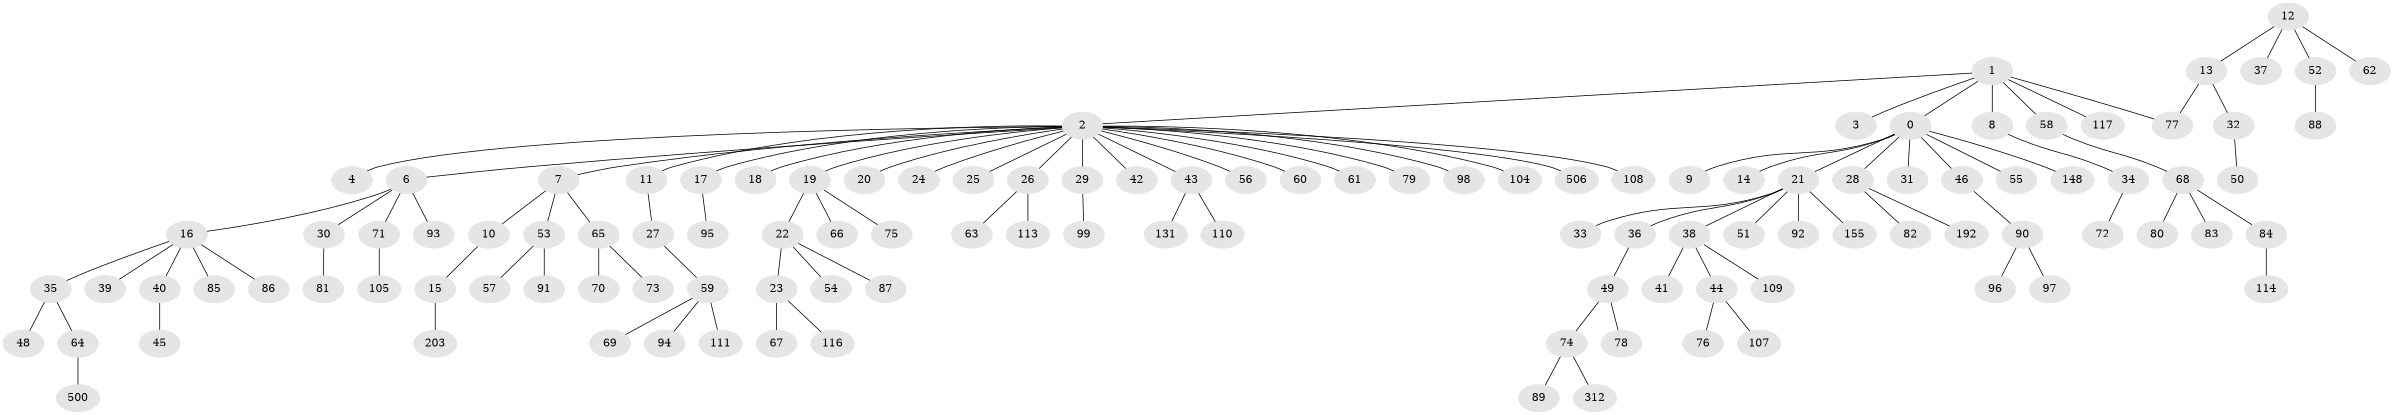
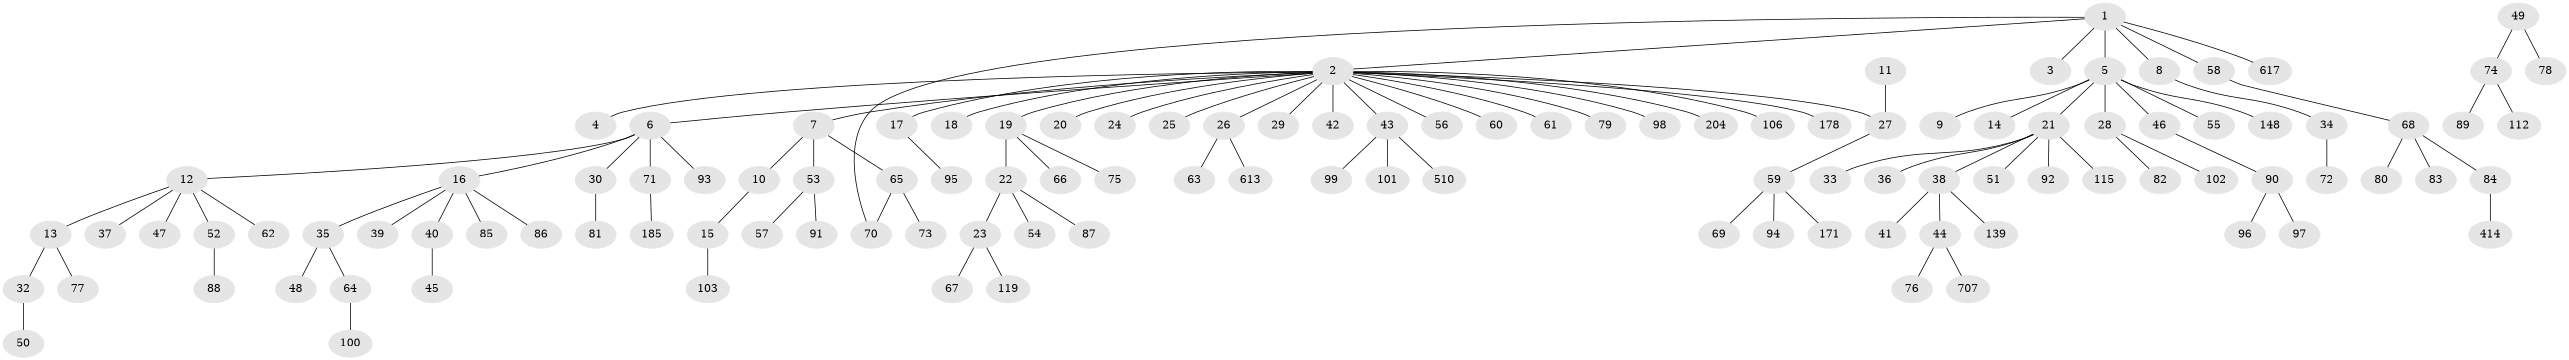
(2083, 98) -> (1415, 31)
(1911, 126) -> (2105, 71)
(2103, 126) -> (2270, 71)
(850, 135) -> (1665, 88)
none -> (422, 165)
(1520, 180) -> (1716, 126)
(1577, 180) -> (1773, 126)
(1633, 180) -> (1830, 126)
(1908, 180) -> none
(1083, 207) -> (1359, 153)
none -> (160, 235)
(1028, 235) -> (1250, 180)
(1166, 235) -> (1387, 180)
(1222, 235) -> (1444, 180)
(1855, 235) -> (2104, 180)
(1967, 235) -> (2216, 180)
(1621, 262) -> none
(379, 289) -> (652, 235)
(1773, 289) -> (1996, 235)
(2266, 289) -> (2490, 235)
(435, 344) -> (708, 289)
(721, 344) -> (1830, 235)
(833, 344) -> (1008, 289)
(1759, 344) -> (1968, 289)
(78, 398) -> (350, 344)
(1595, 398) -> (2519, 126)
